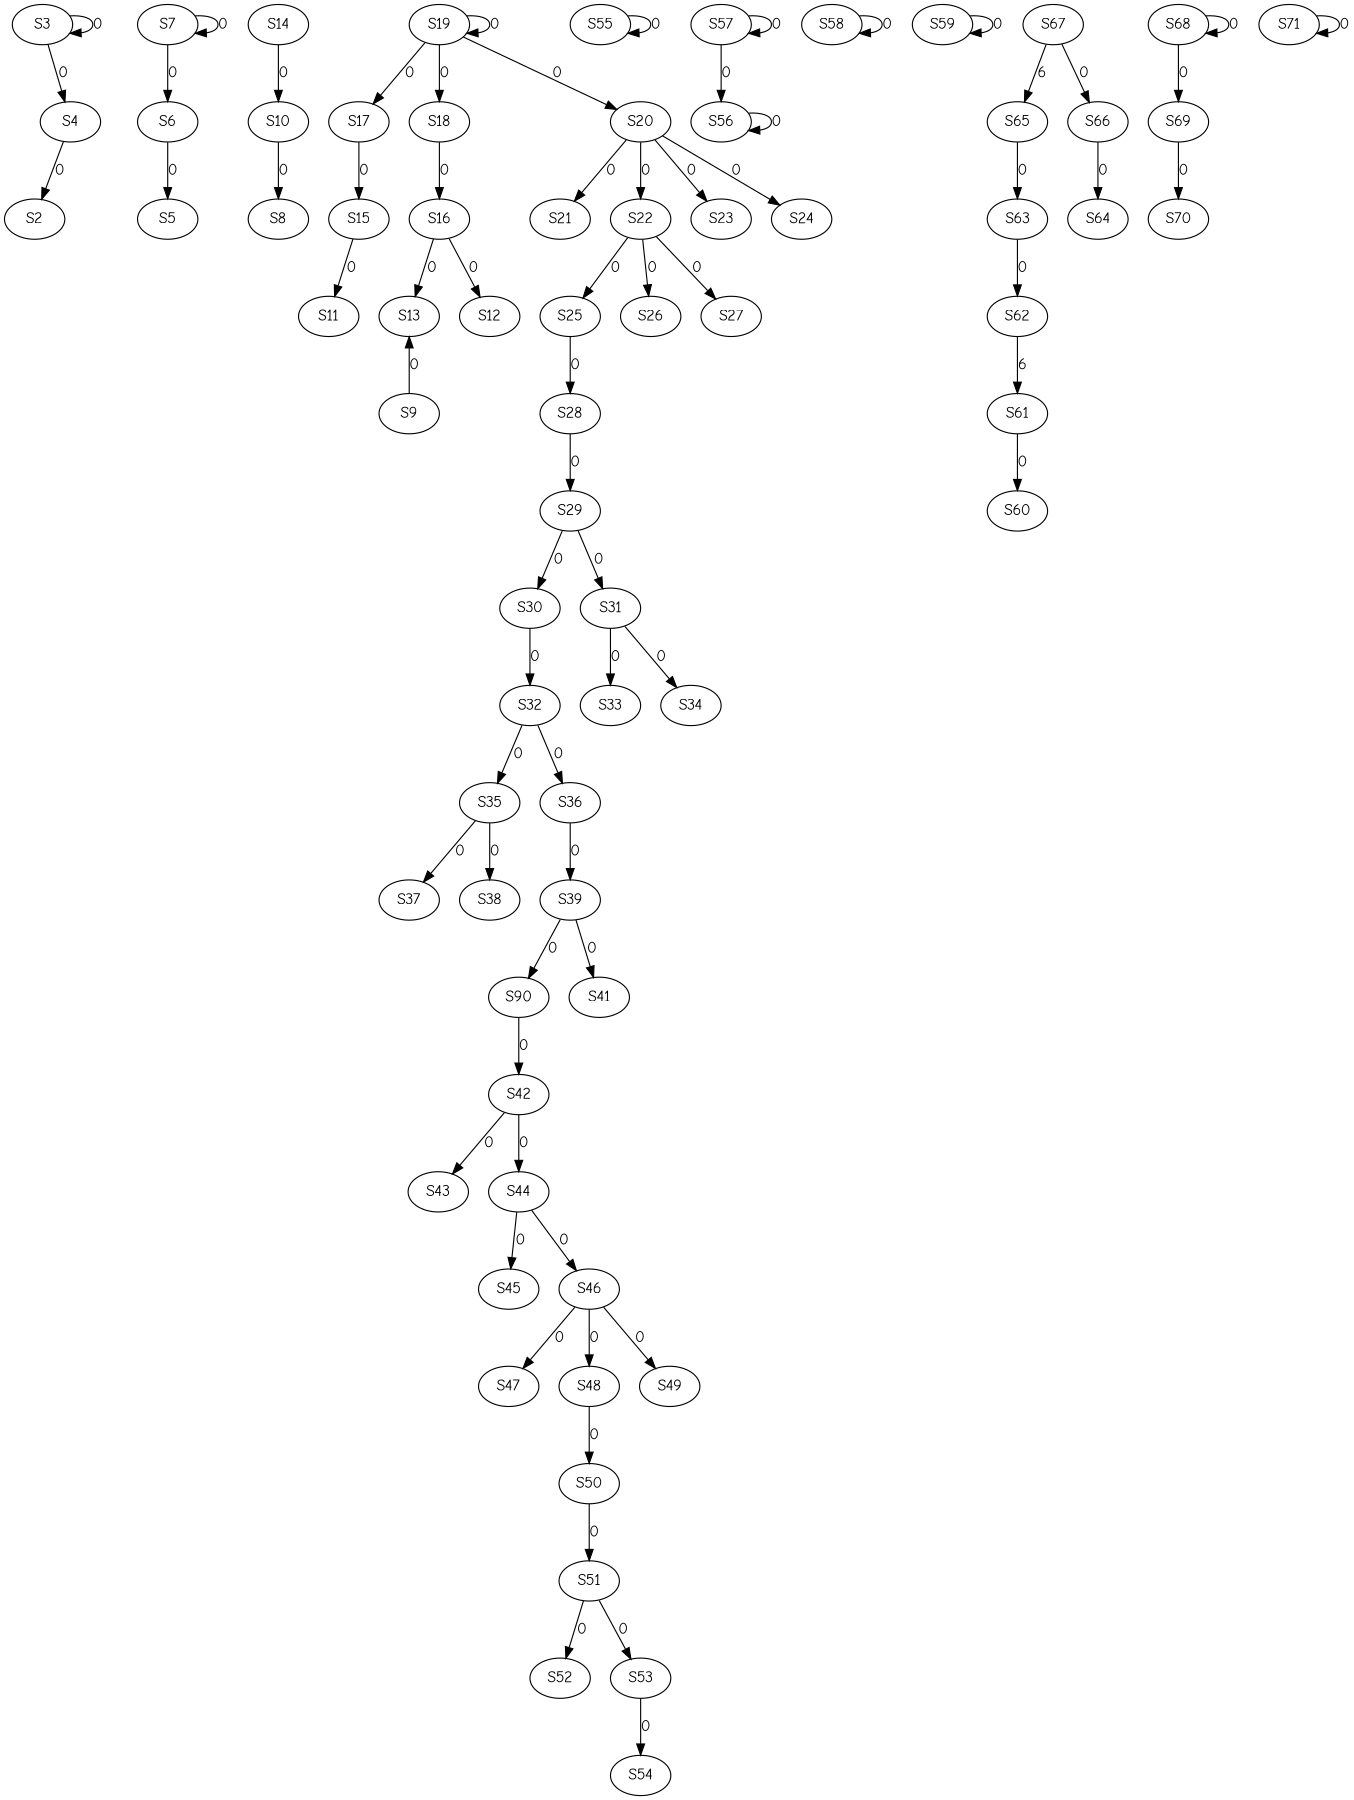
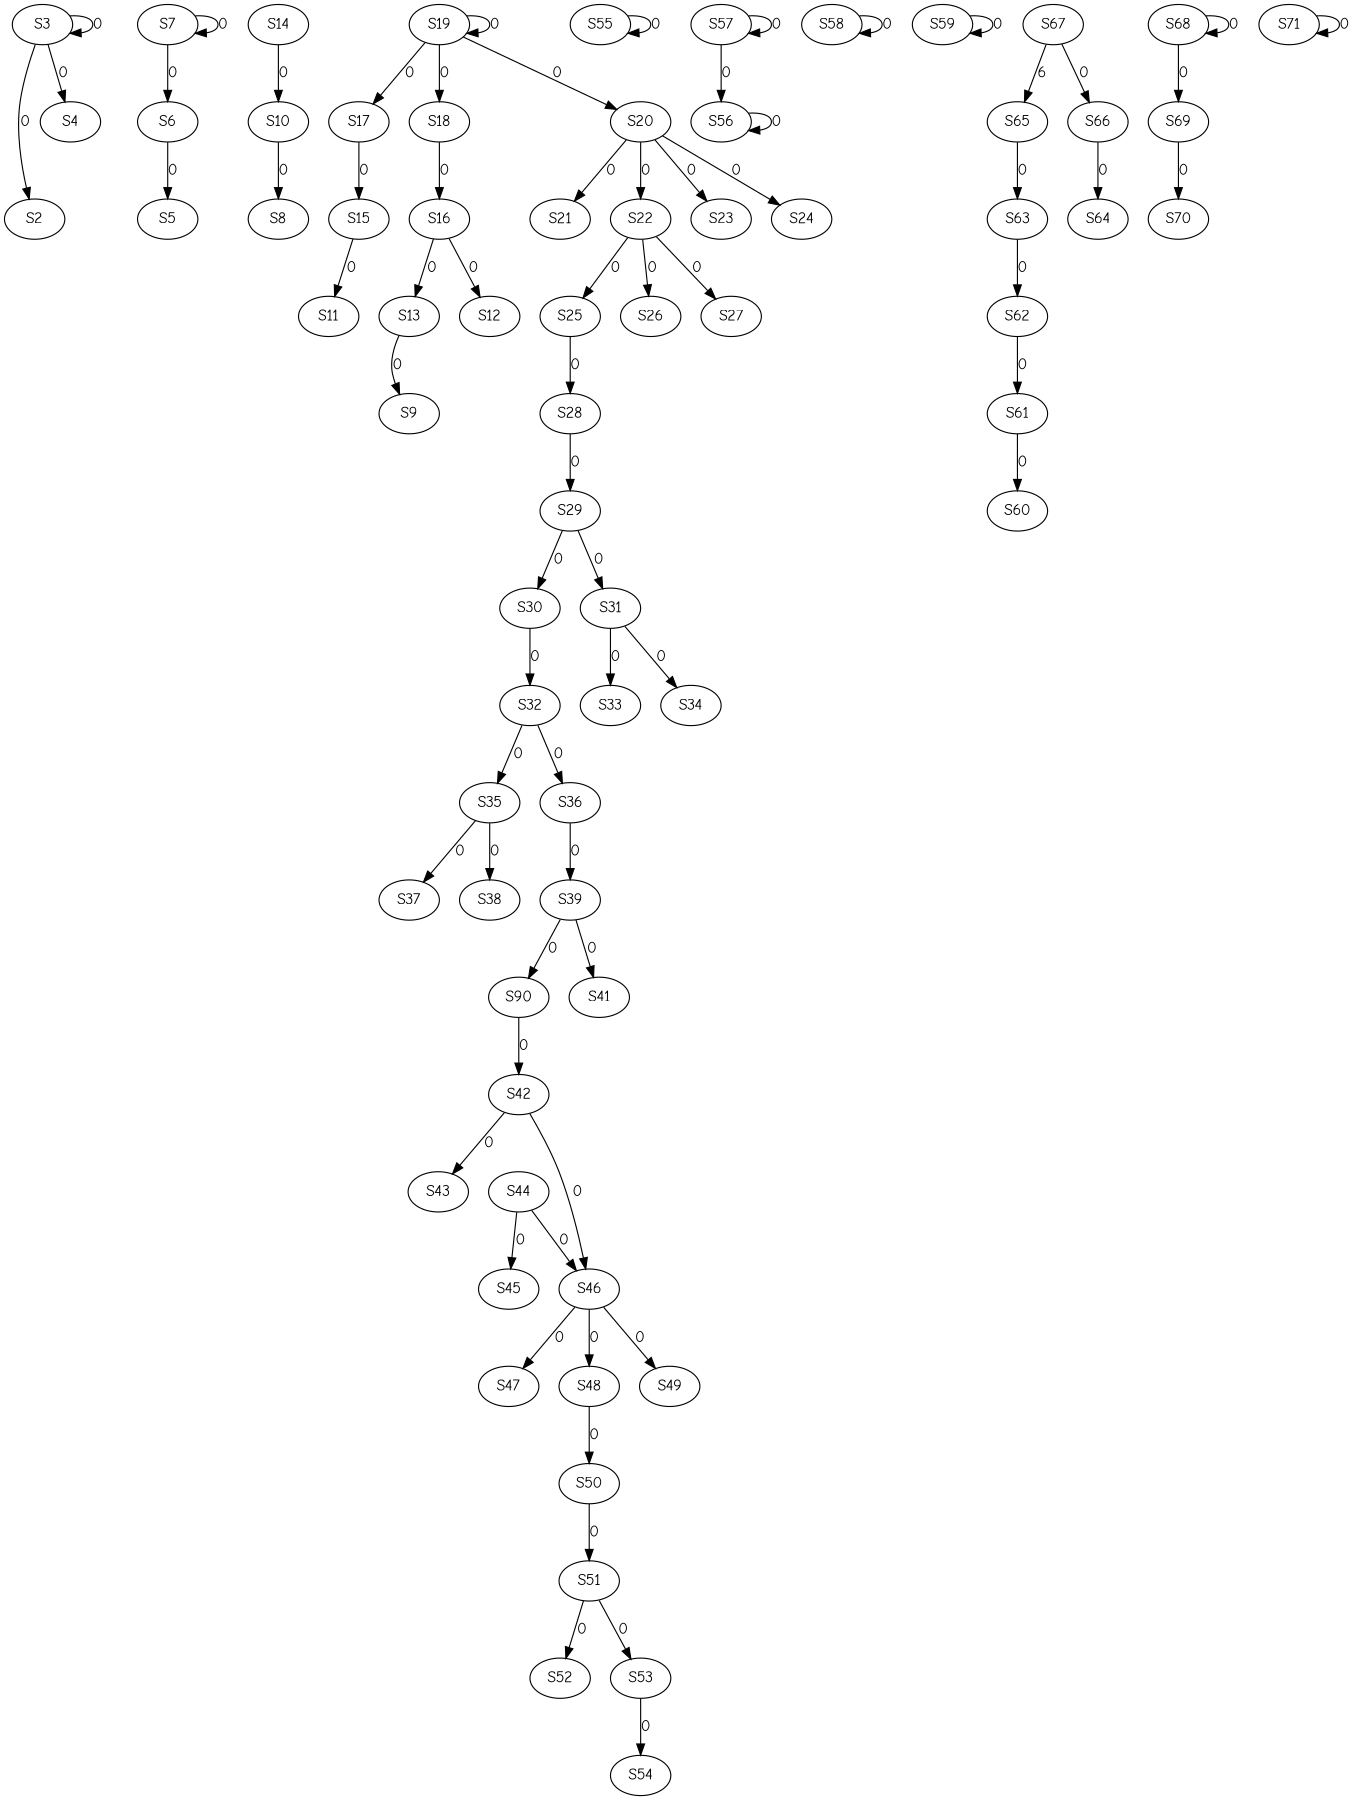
(55, 165) -> (19, 115)
(1022, 365) -> (1022, 365)
(409, 371) -> (392, 359)
(519, 1138) -> (563, 1183)
